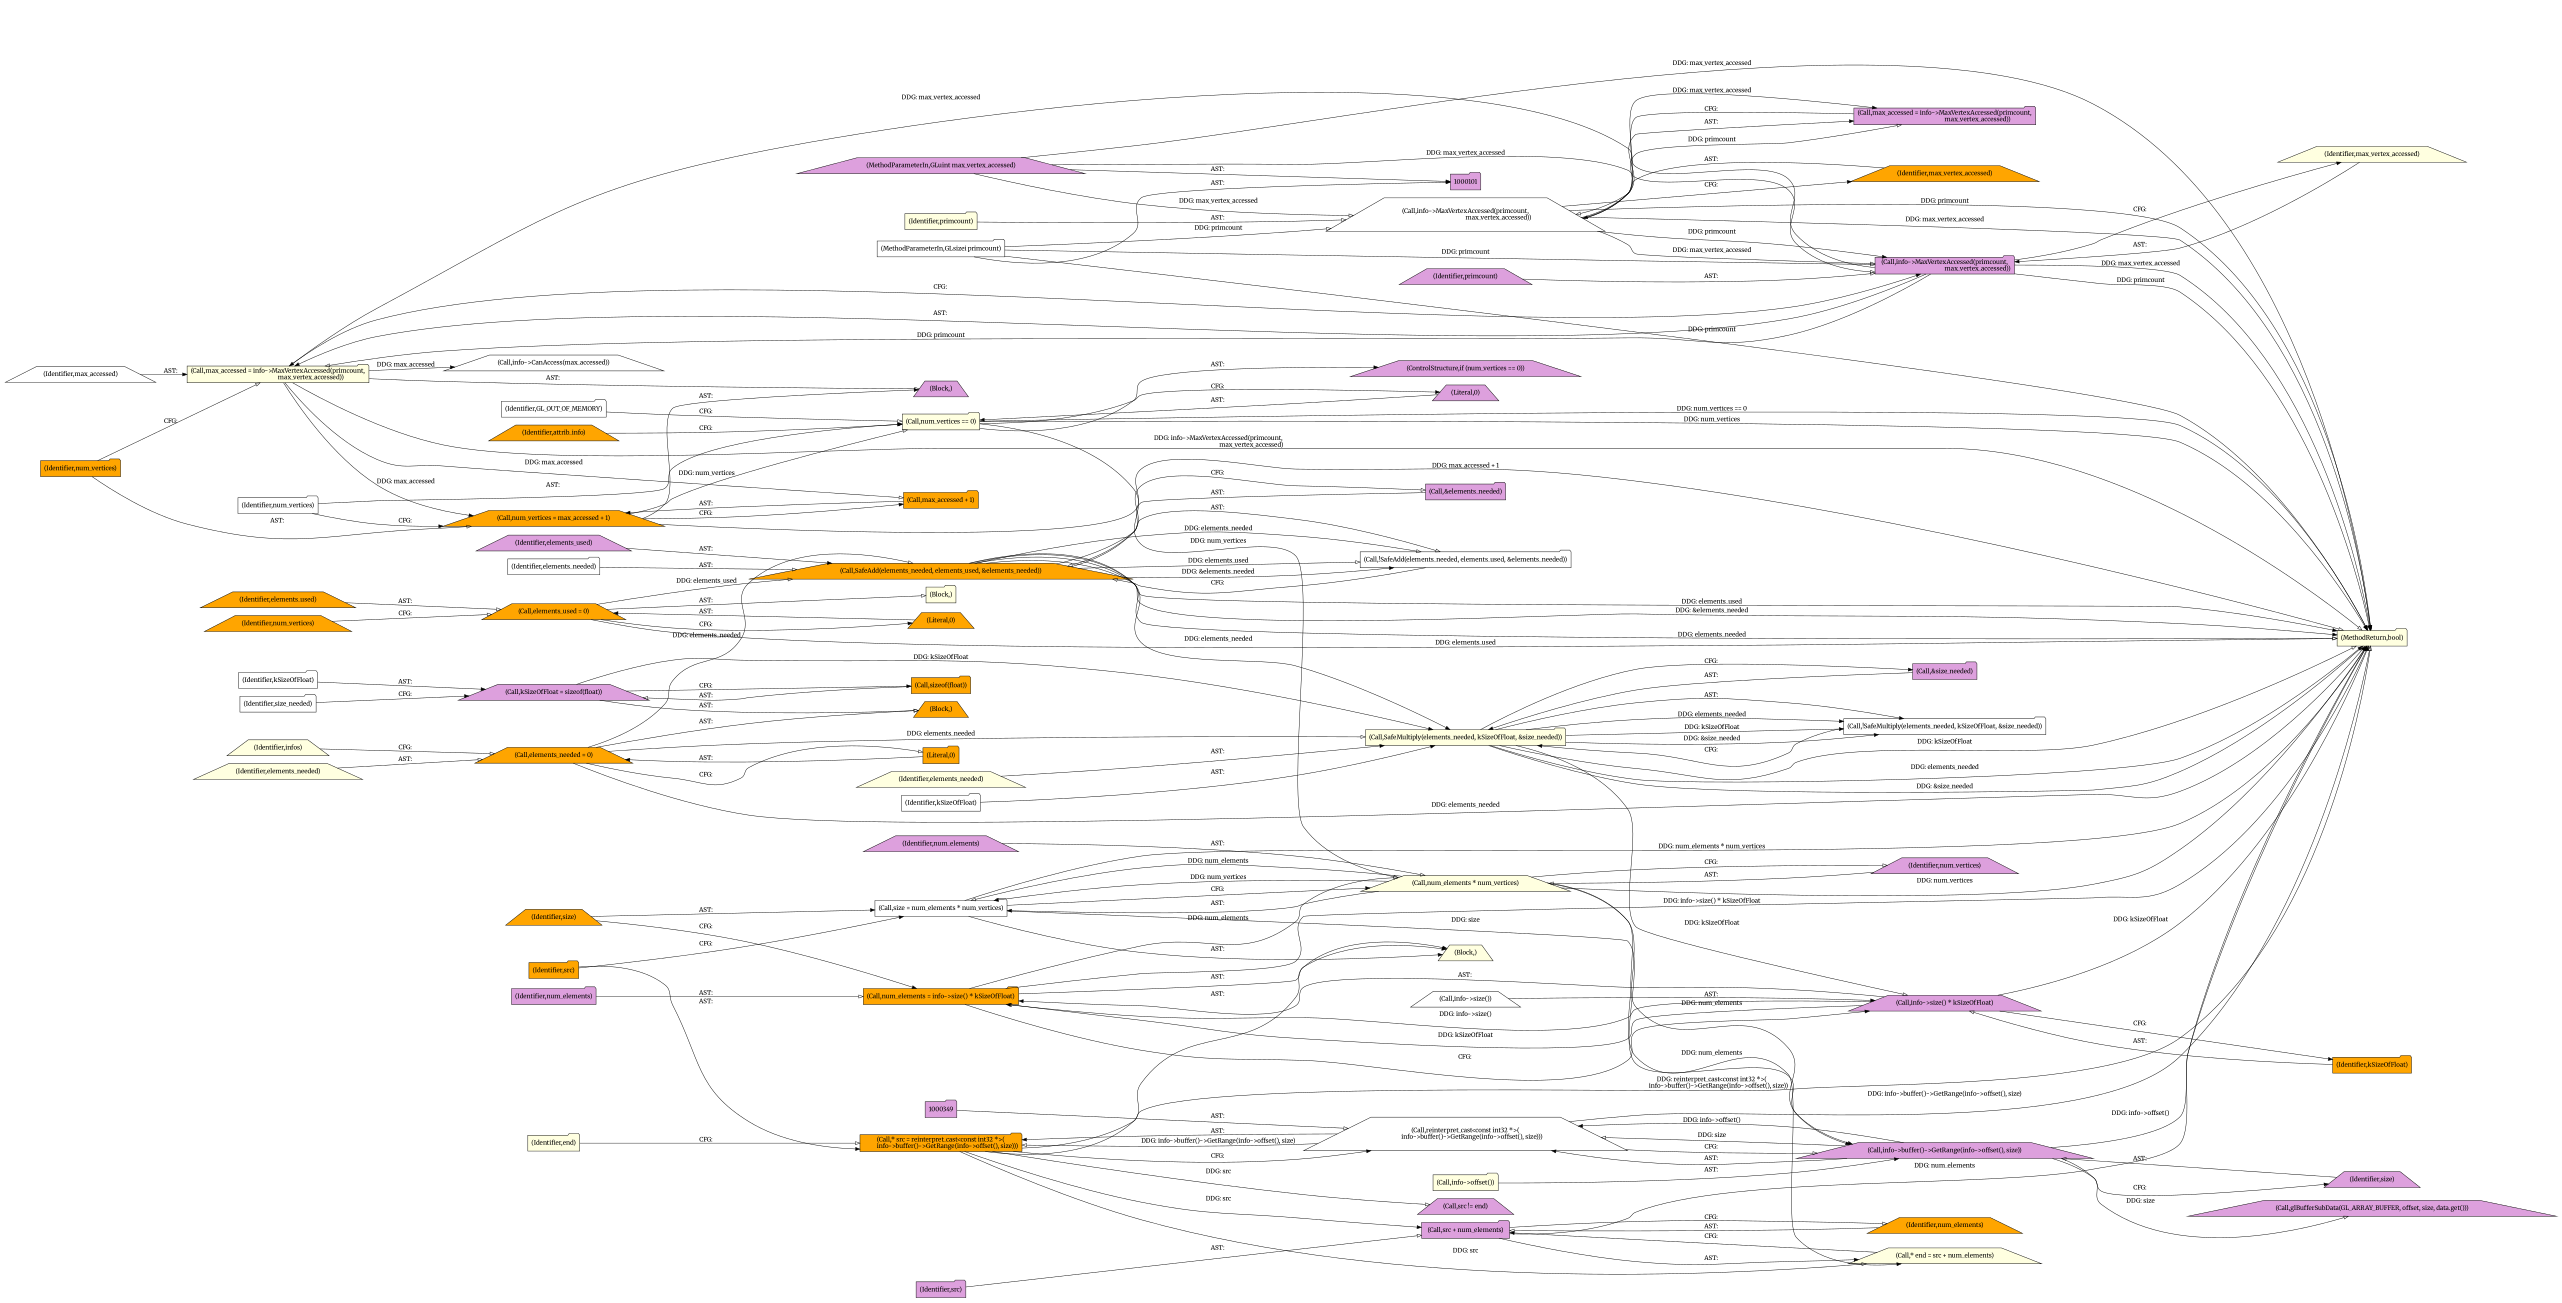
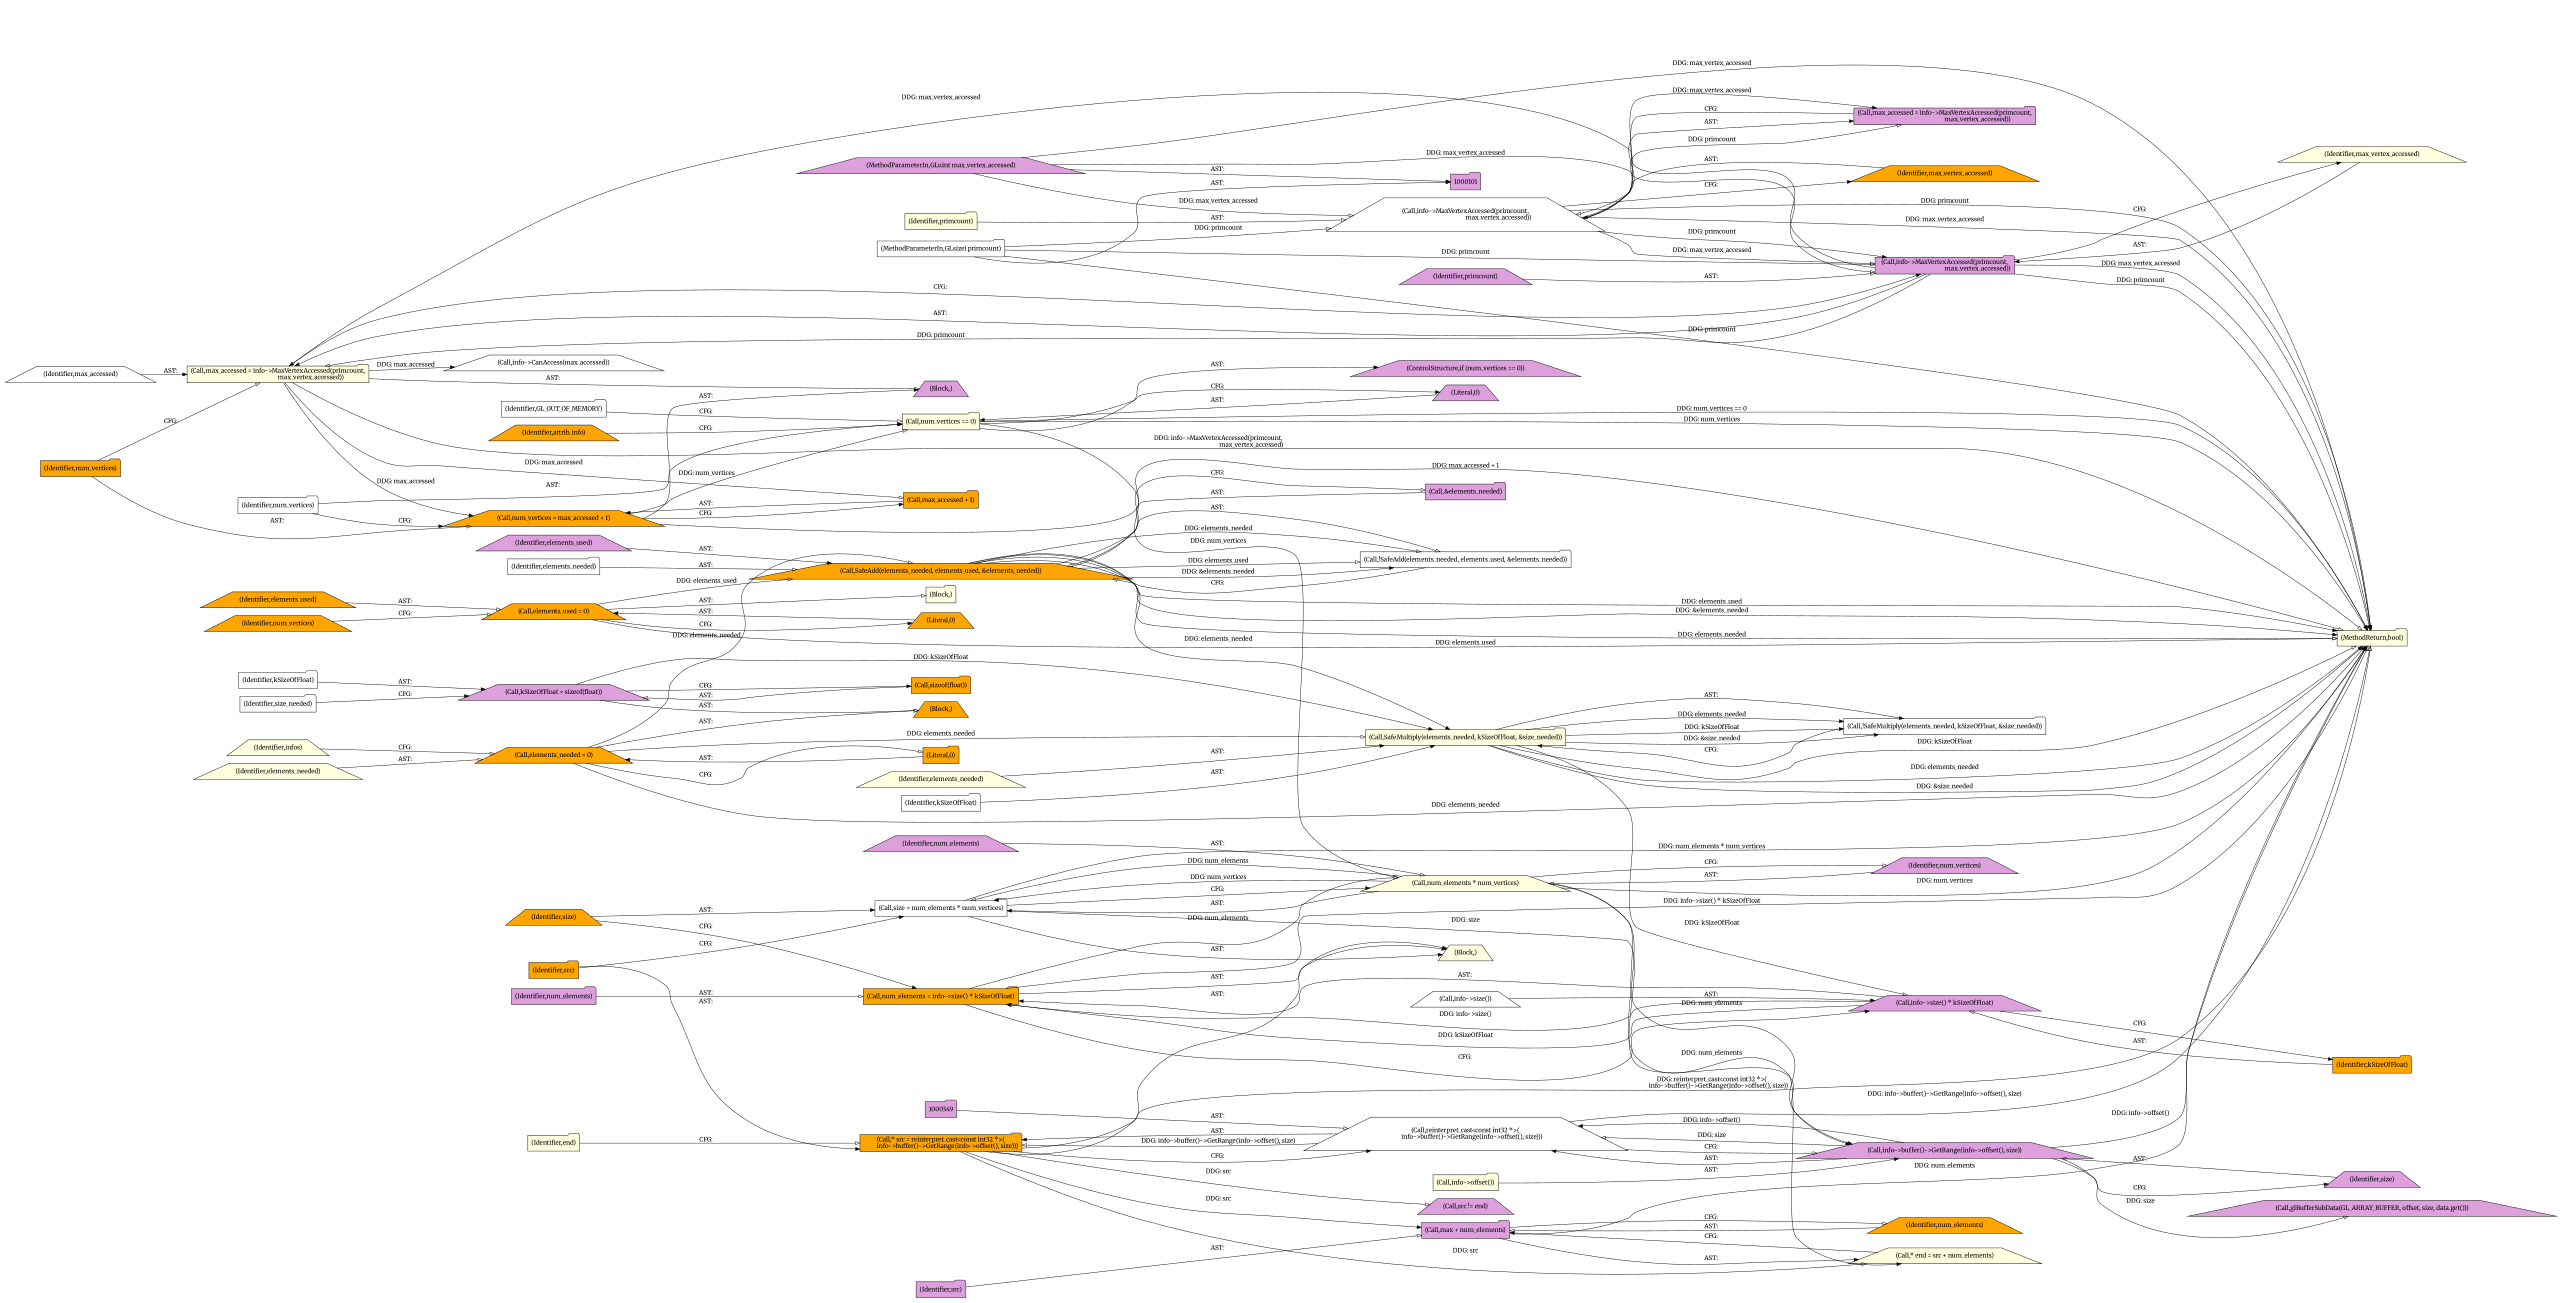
(1945, 672) -> none
(2230, 876) -> none
(1466, 1230) -> (1466, 1230)
